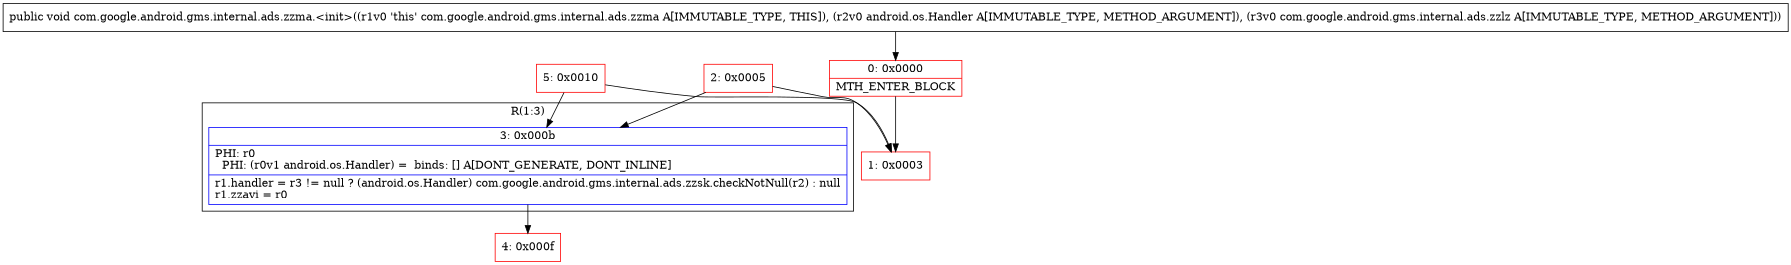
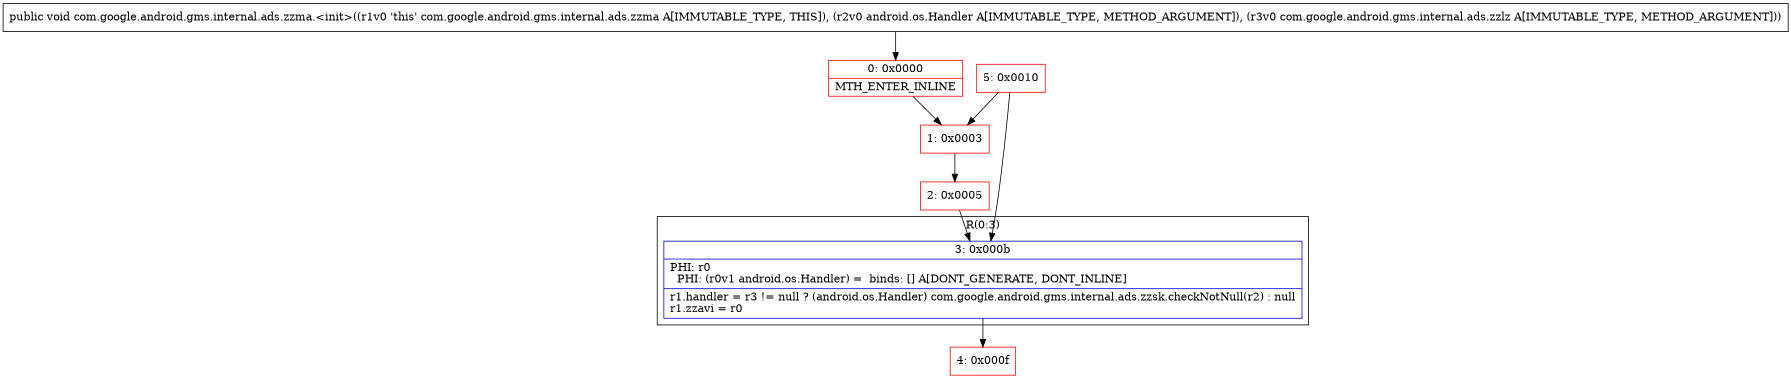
(896, 87) -> (896, 87)
(841, 98) -> (955, 164)
(528, 112) -> (983, 226)
